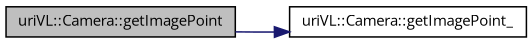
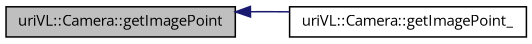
(255, 32) -> (270, 12)
